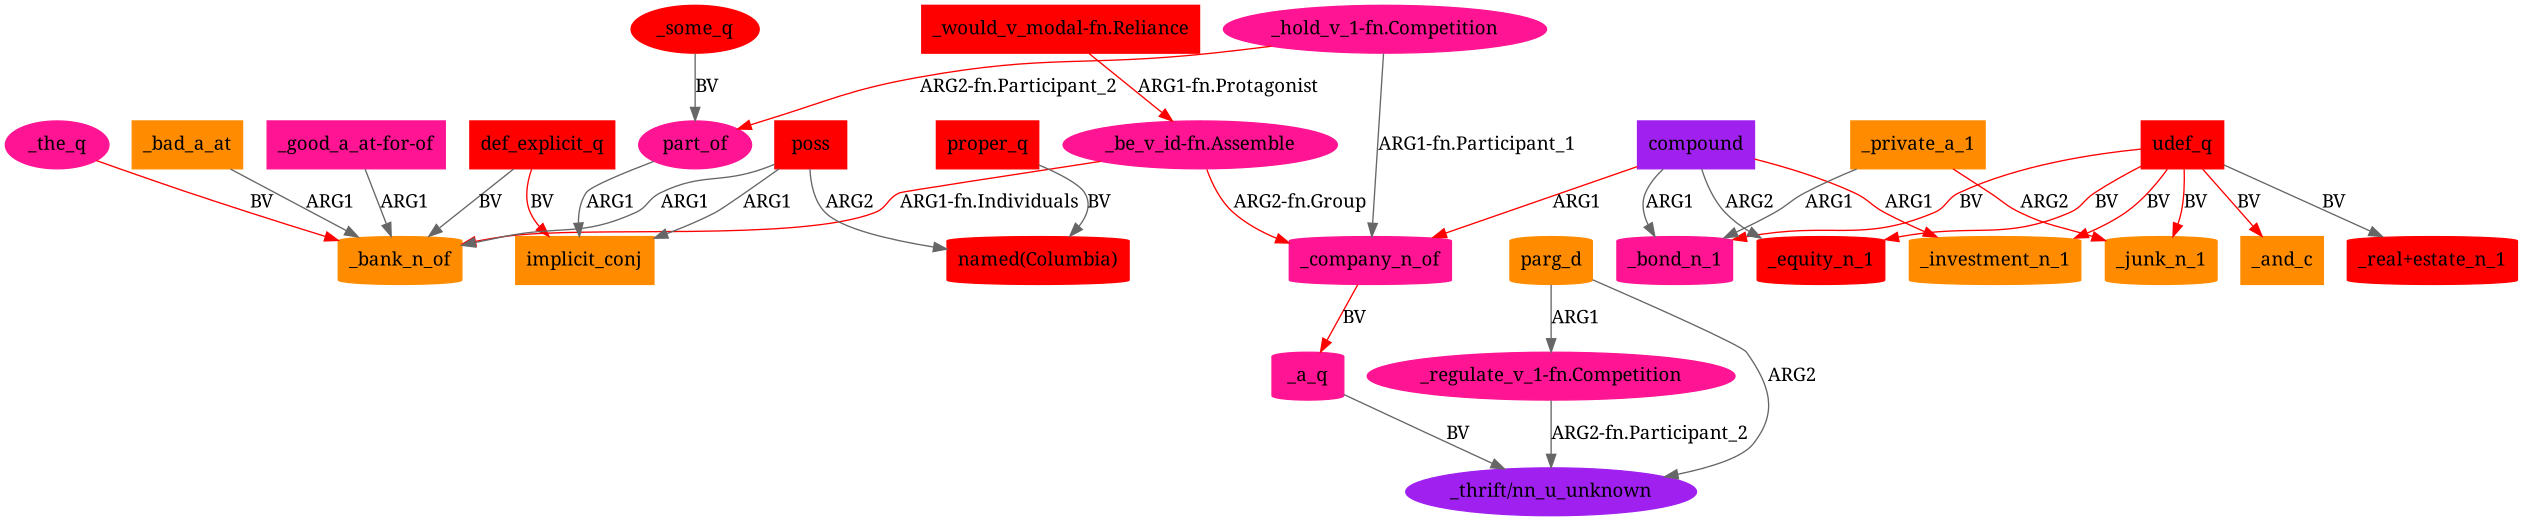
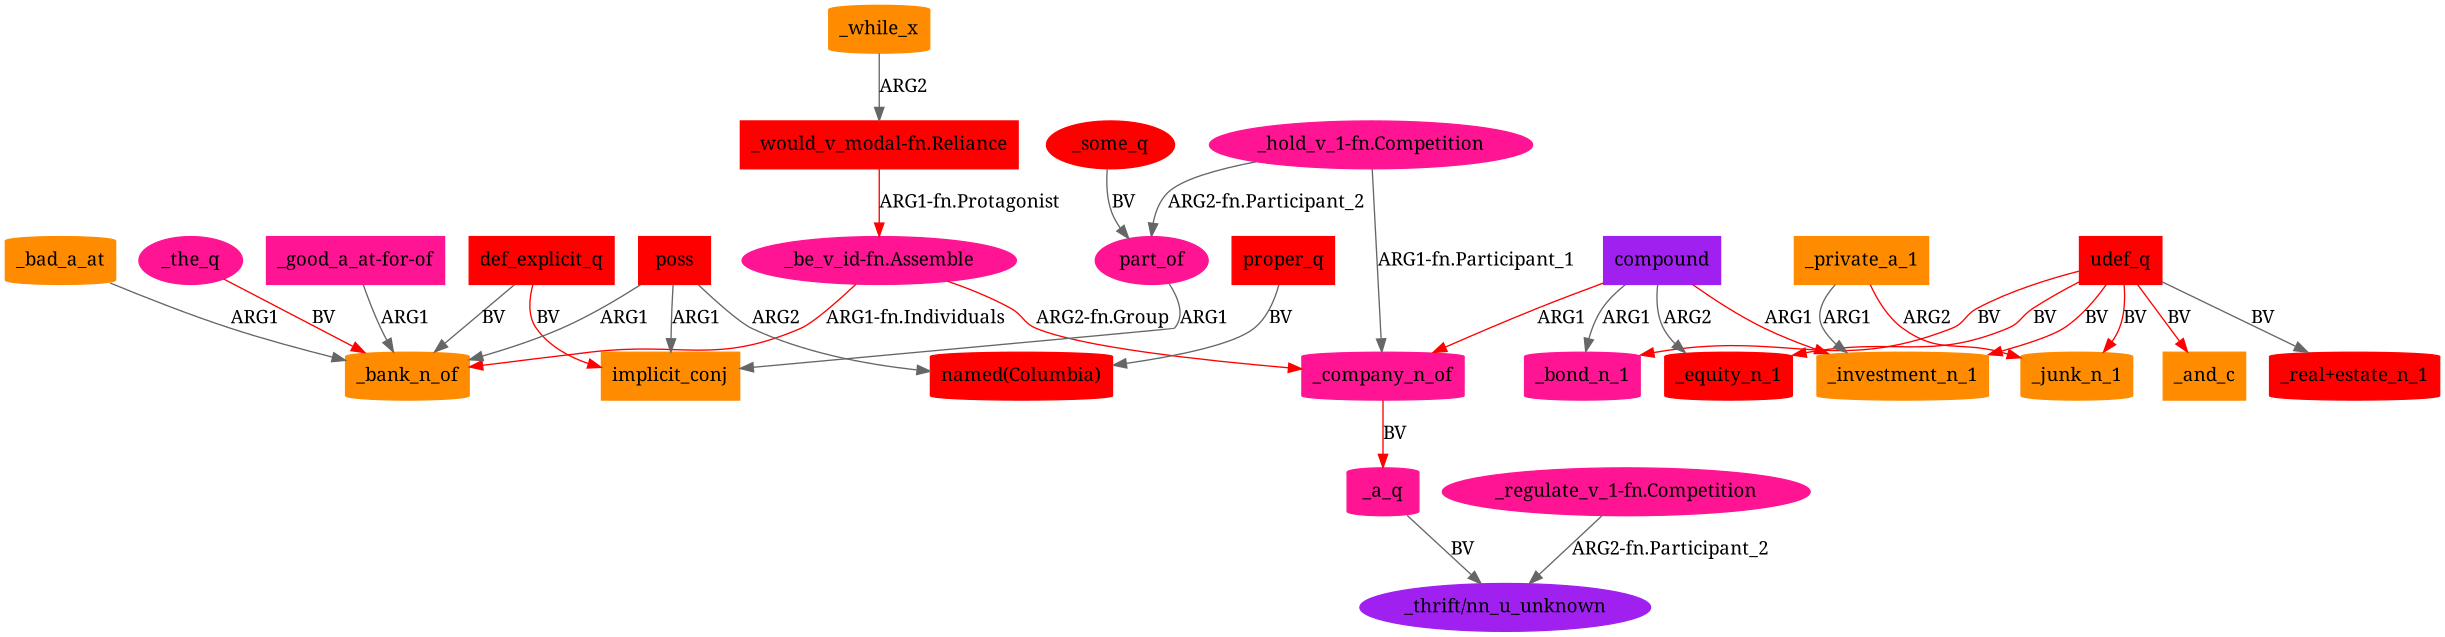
none -> (879, 29)
(1007, 65) -> (1194, 178)
(187, 145) -> (60, 261)
(1795, 199) -> (1820, 315)
(1551, 261) -> none
